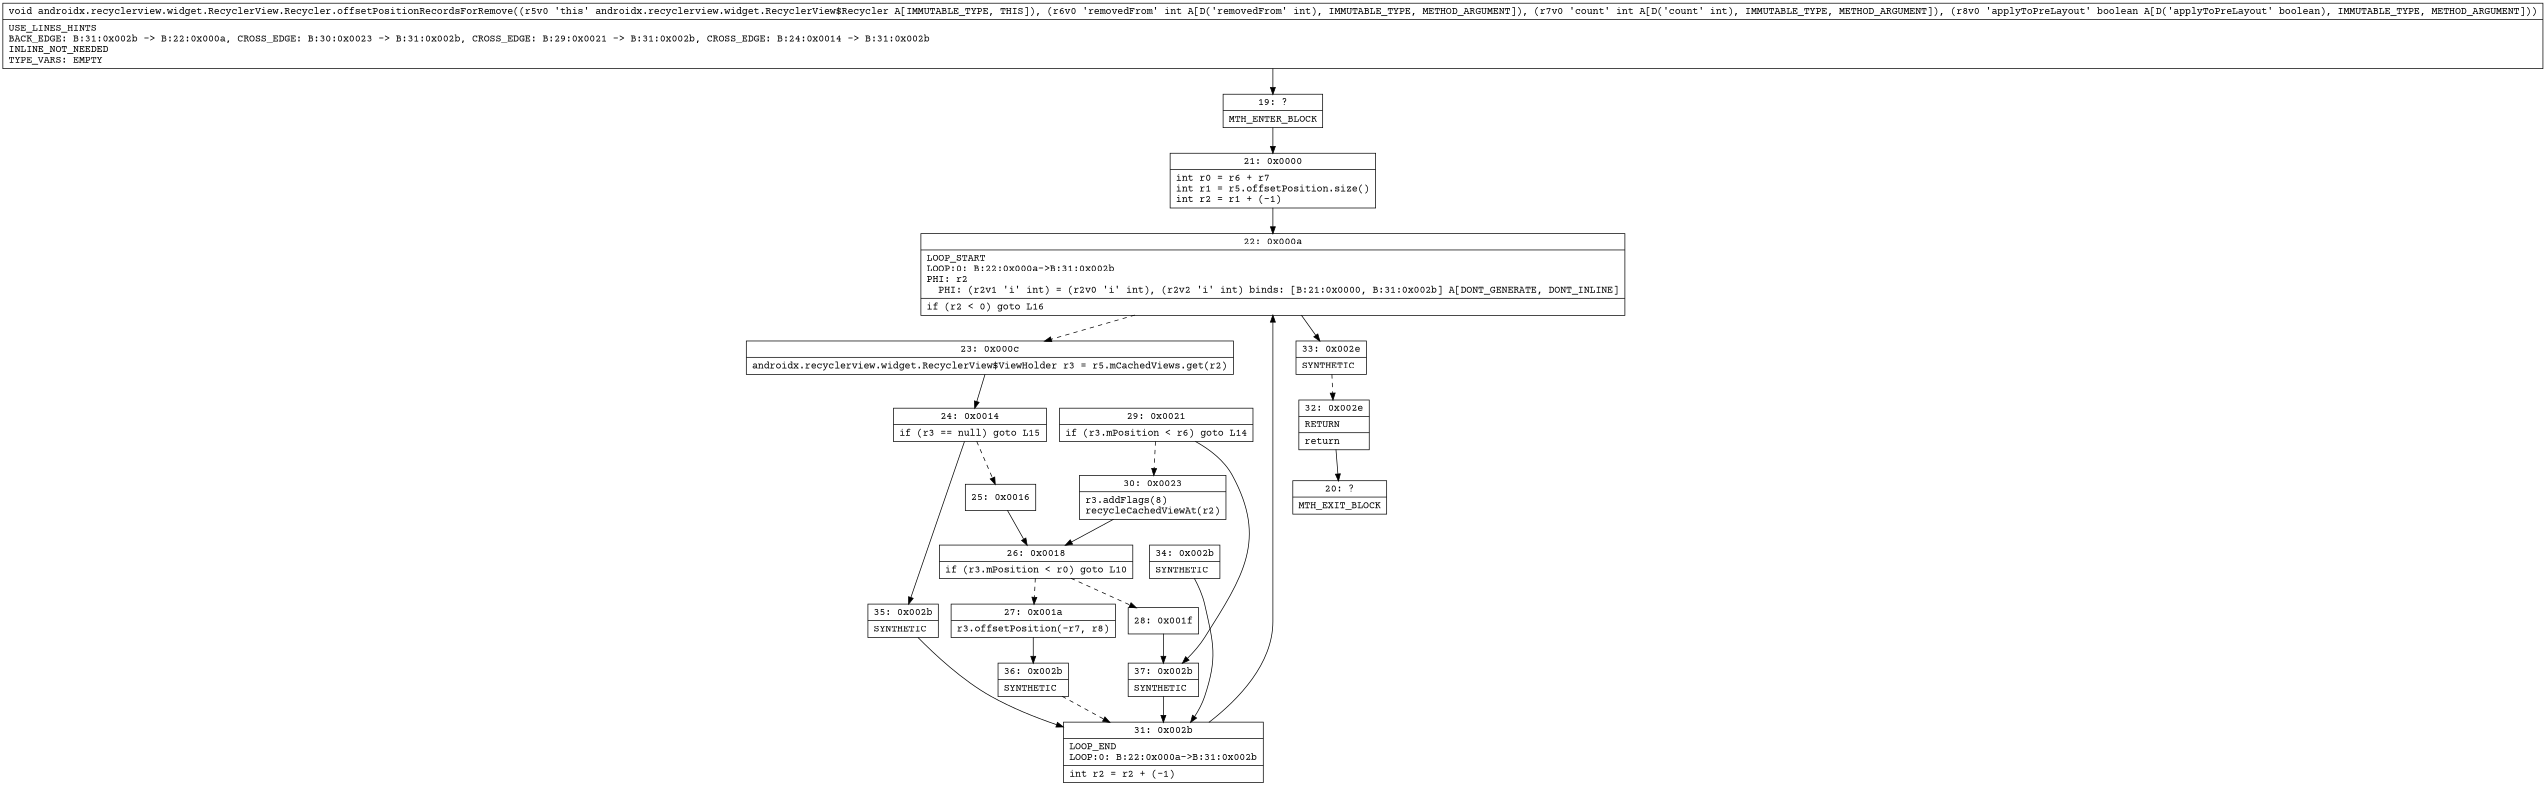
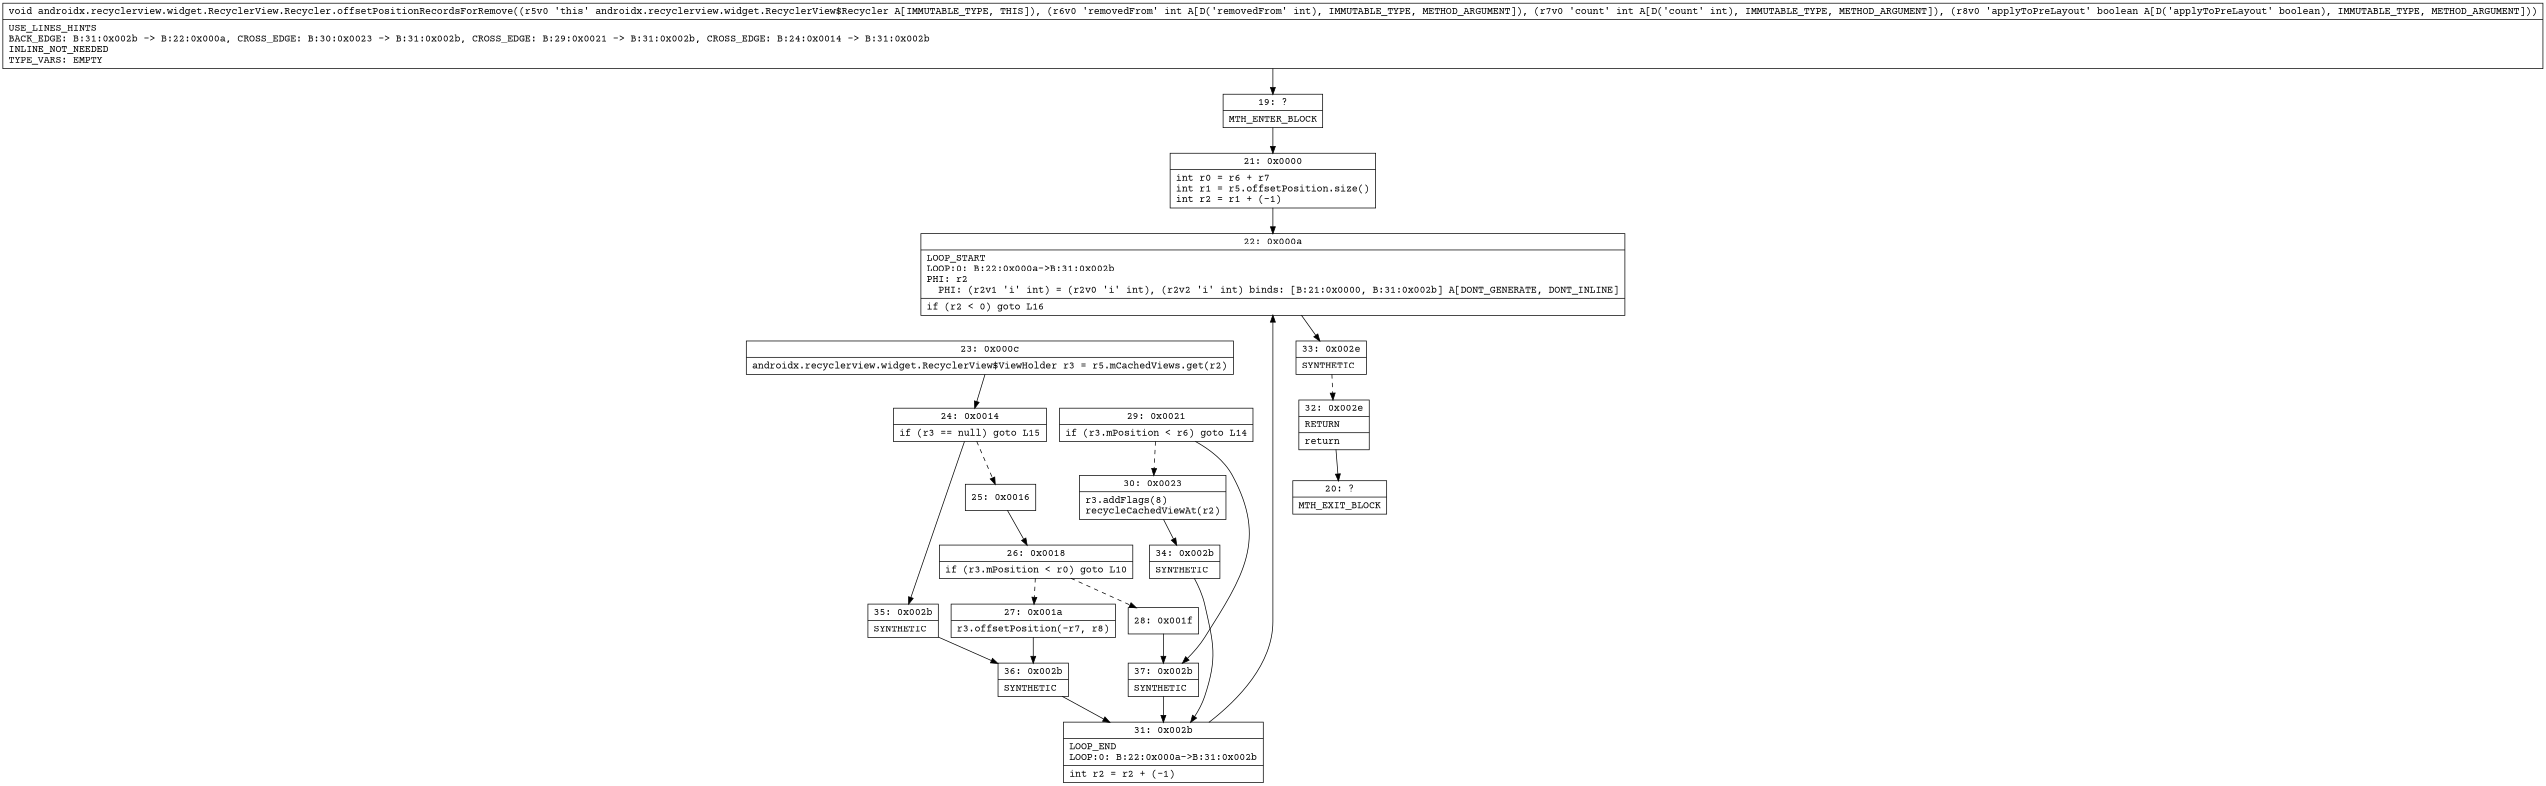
(1093, 327) -> none
(1093, 531) -> (1169, 529)
(981, 691) -> (965, 649)
(1083, 708) -> (1083, 708)
